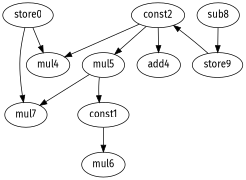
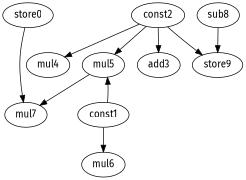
(37, 37) -> none
(194, 41) -> (182, 39)
(159, 65) -> (159, 65)
(99, 86) -> (108, 94)
